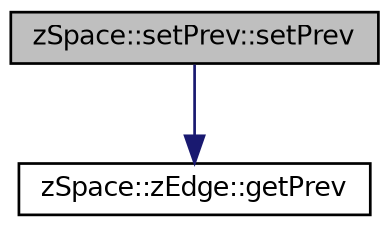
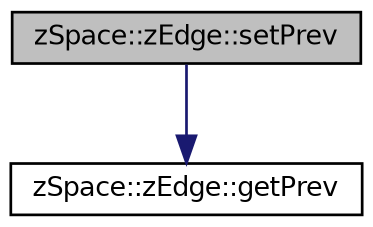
(195, 38) -> (186, 38)
